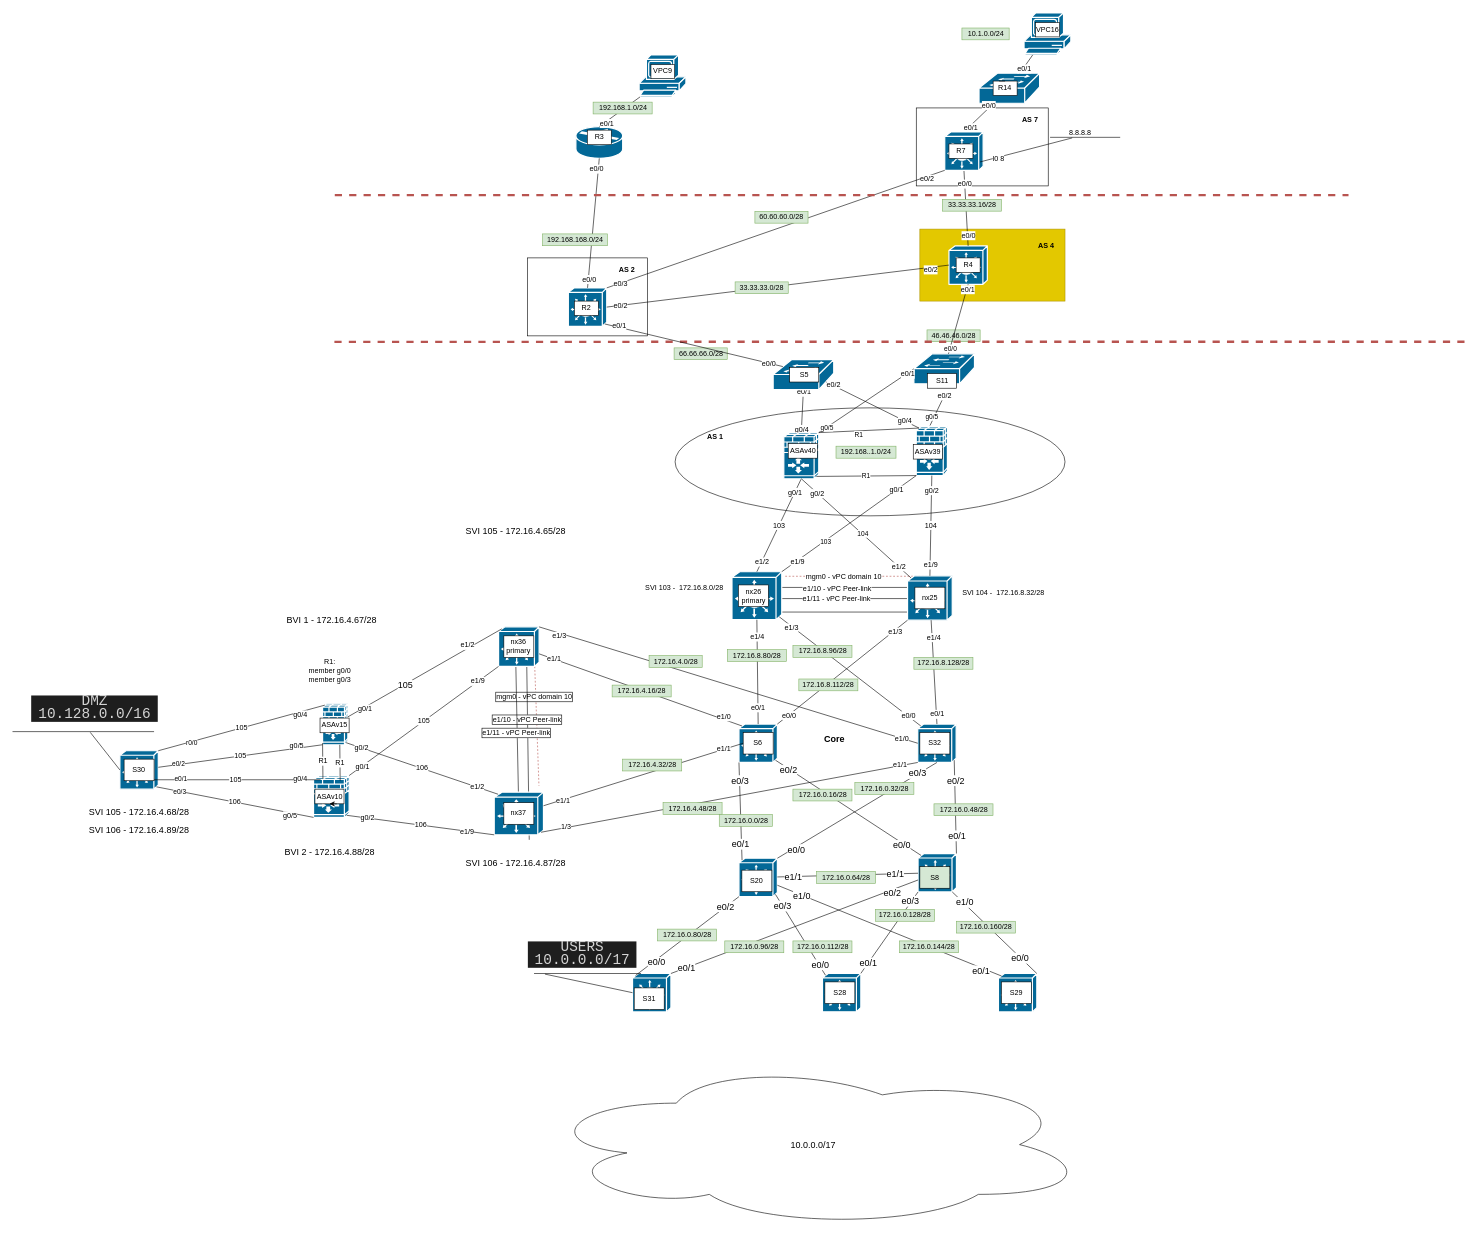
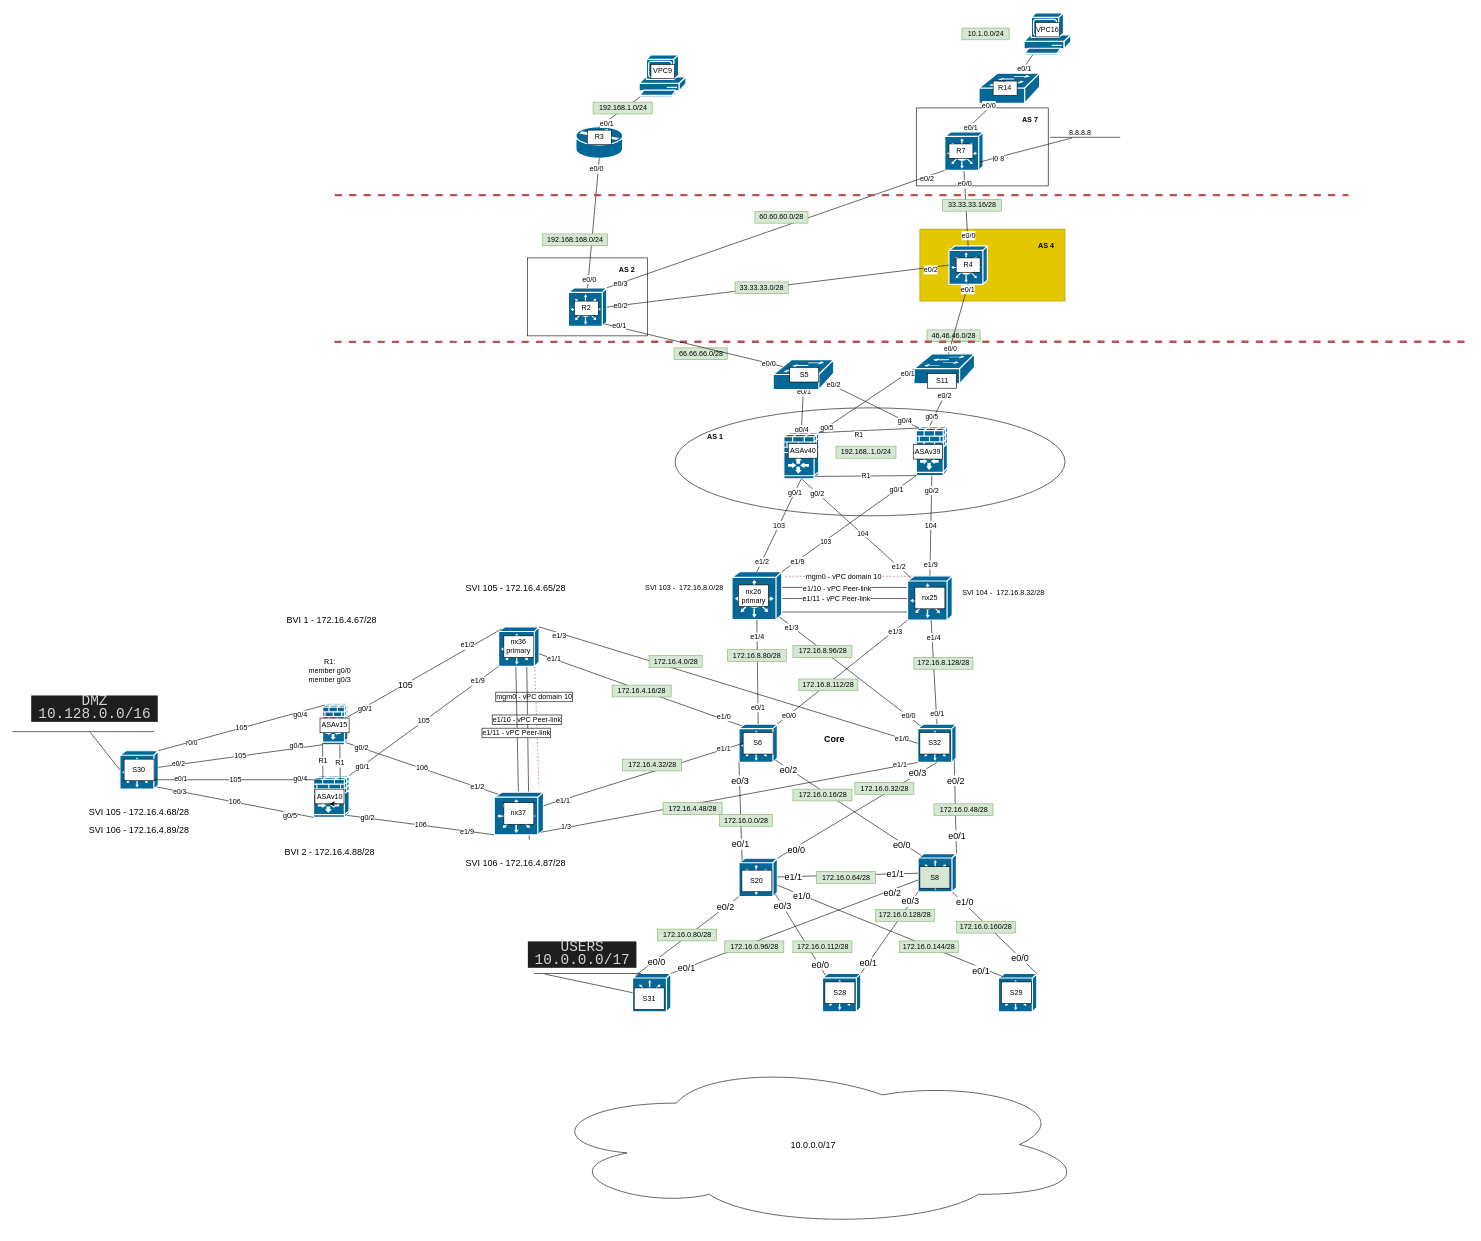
(516, 531) -> (516, 588)
